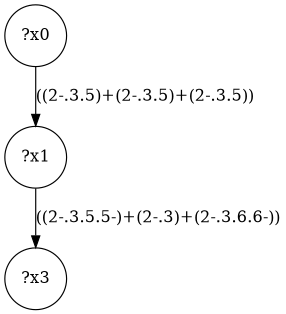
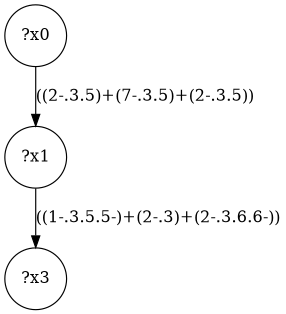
(145, 96) -> (145, 96)
(159, 218) -> (159, 218)
